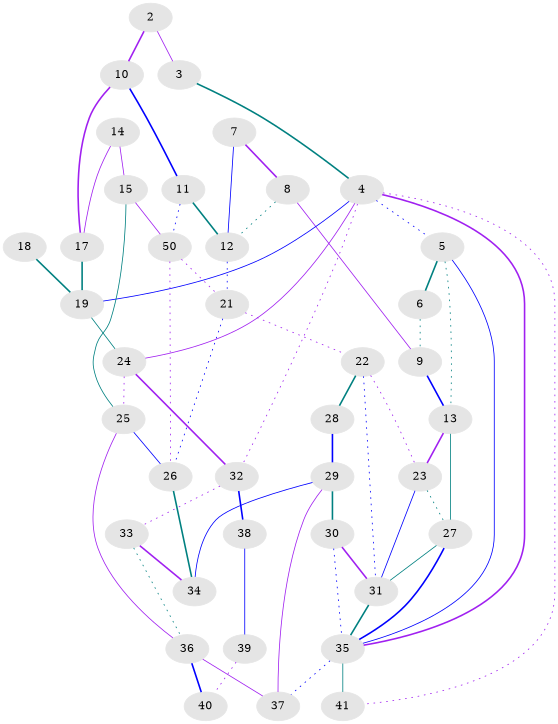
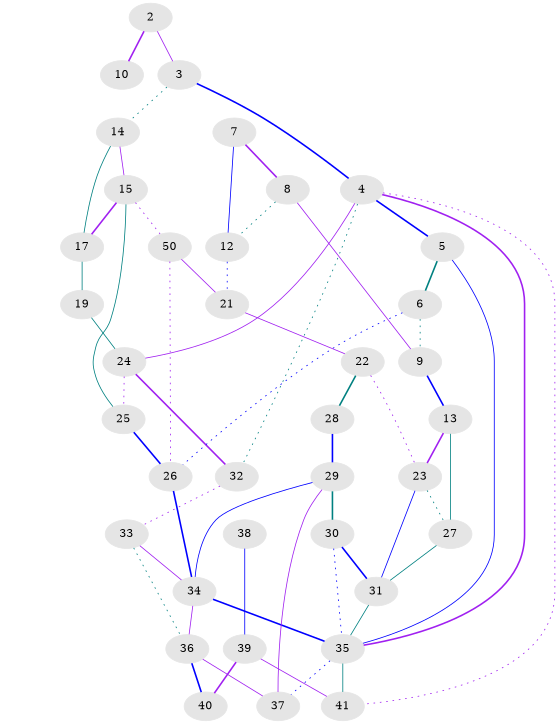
none -> (149, 104)
(276, 126) -> (276, 126)
(80, 156) -> (104, 218)
(93, 188) -> (93, 188)
(183, 190) -> none
(148, 218) -> (148, 218)
(402, 218) -> (402, 218)
(25, 247) -> none
(234, 270) -> none
(82, 276) -> (82, 276)
(198, 276) -> (198, 276)
(307, 329) -> (307, 329)
(295, 333) -> (295, 333)
(451, 333) -> none
(199, 391) -> (292, 376)
(147, 448) -> (147, 448)
(370, 477) -> none
(240, 500) -> none
(183, 534) -> (183, 534)
(98, 548) -> (191, 620)
(161, 563) -> (161, 563)
(354, 563) -> (354, 563)
(409, 601) -> (269, 620)
(360, 620) -> (360, 620)
(225, 678) -> (225, 678)
none -> (294, 678)
